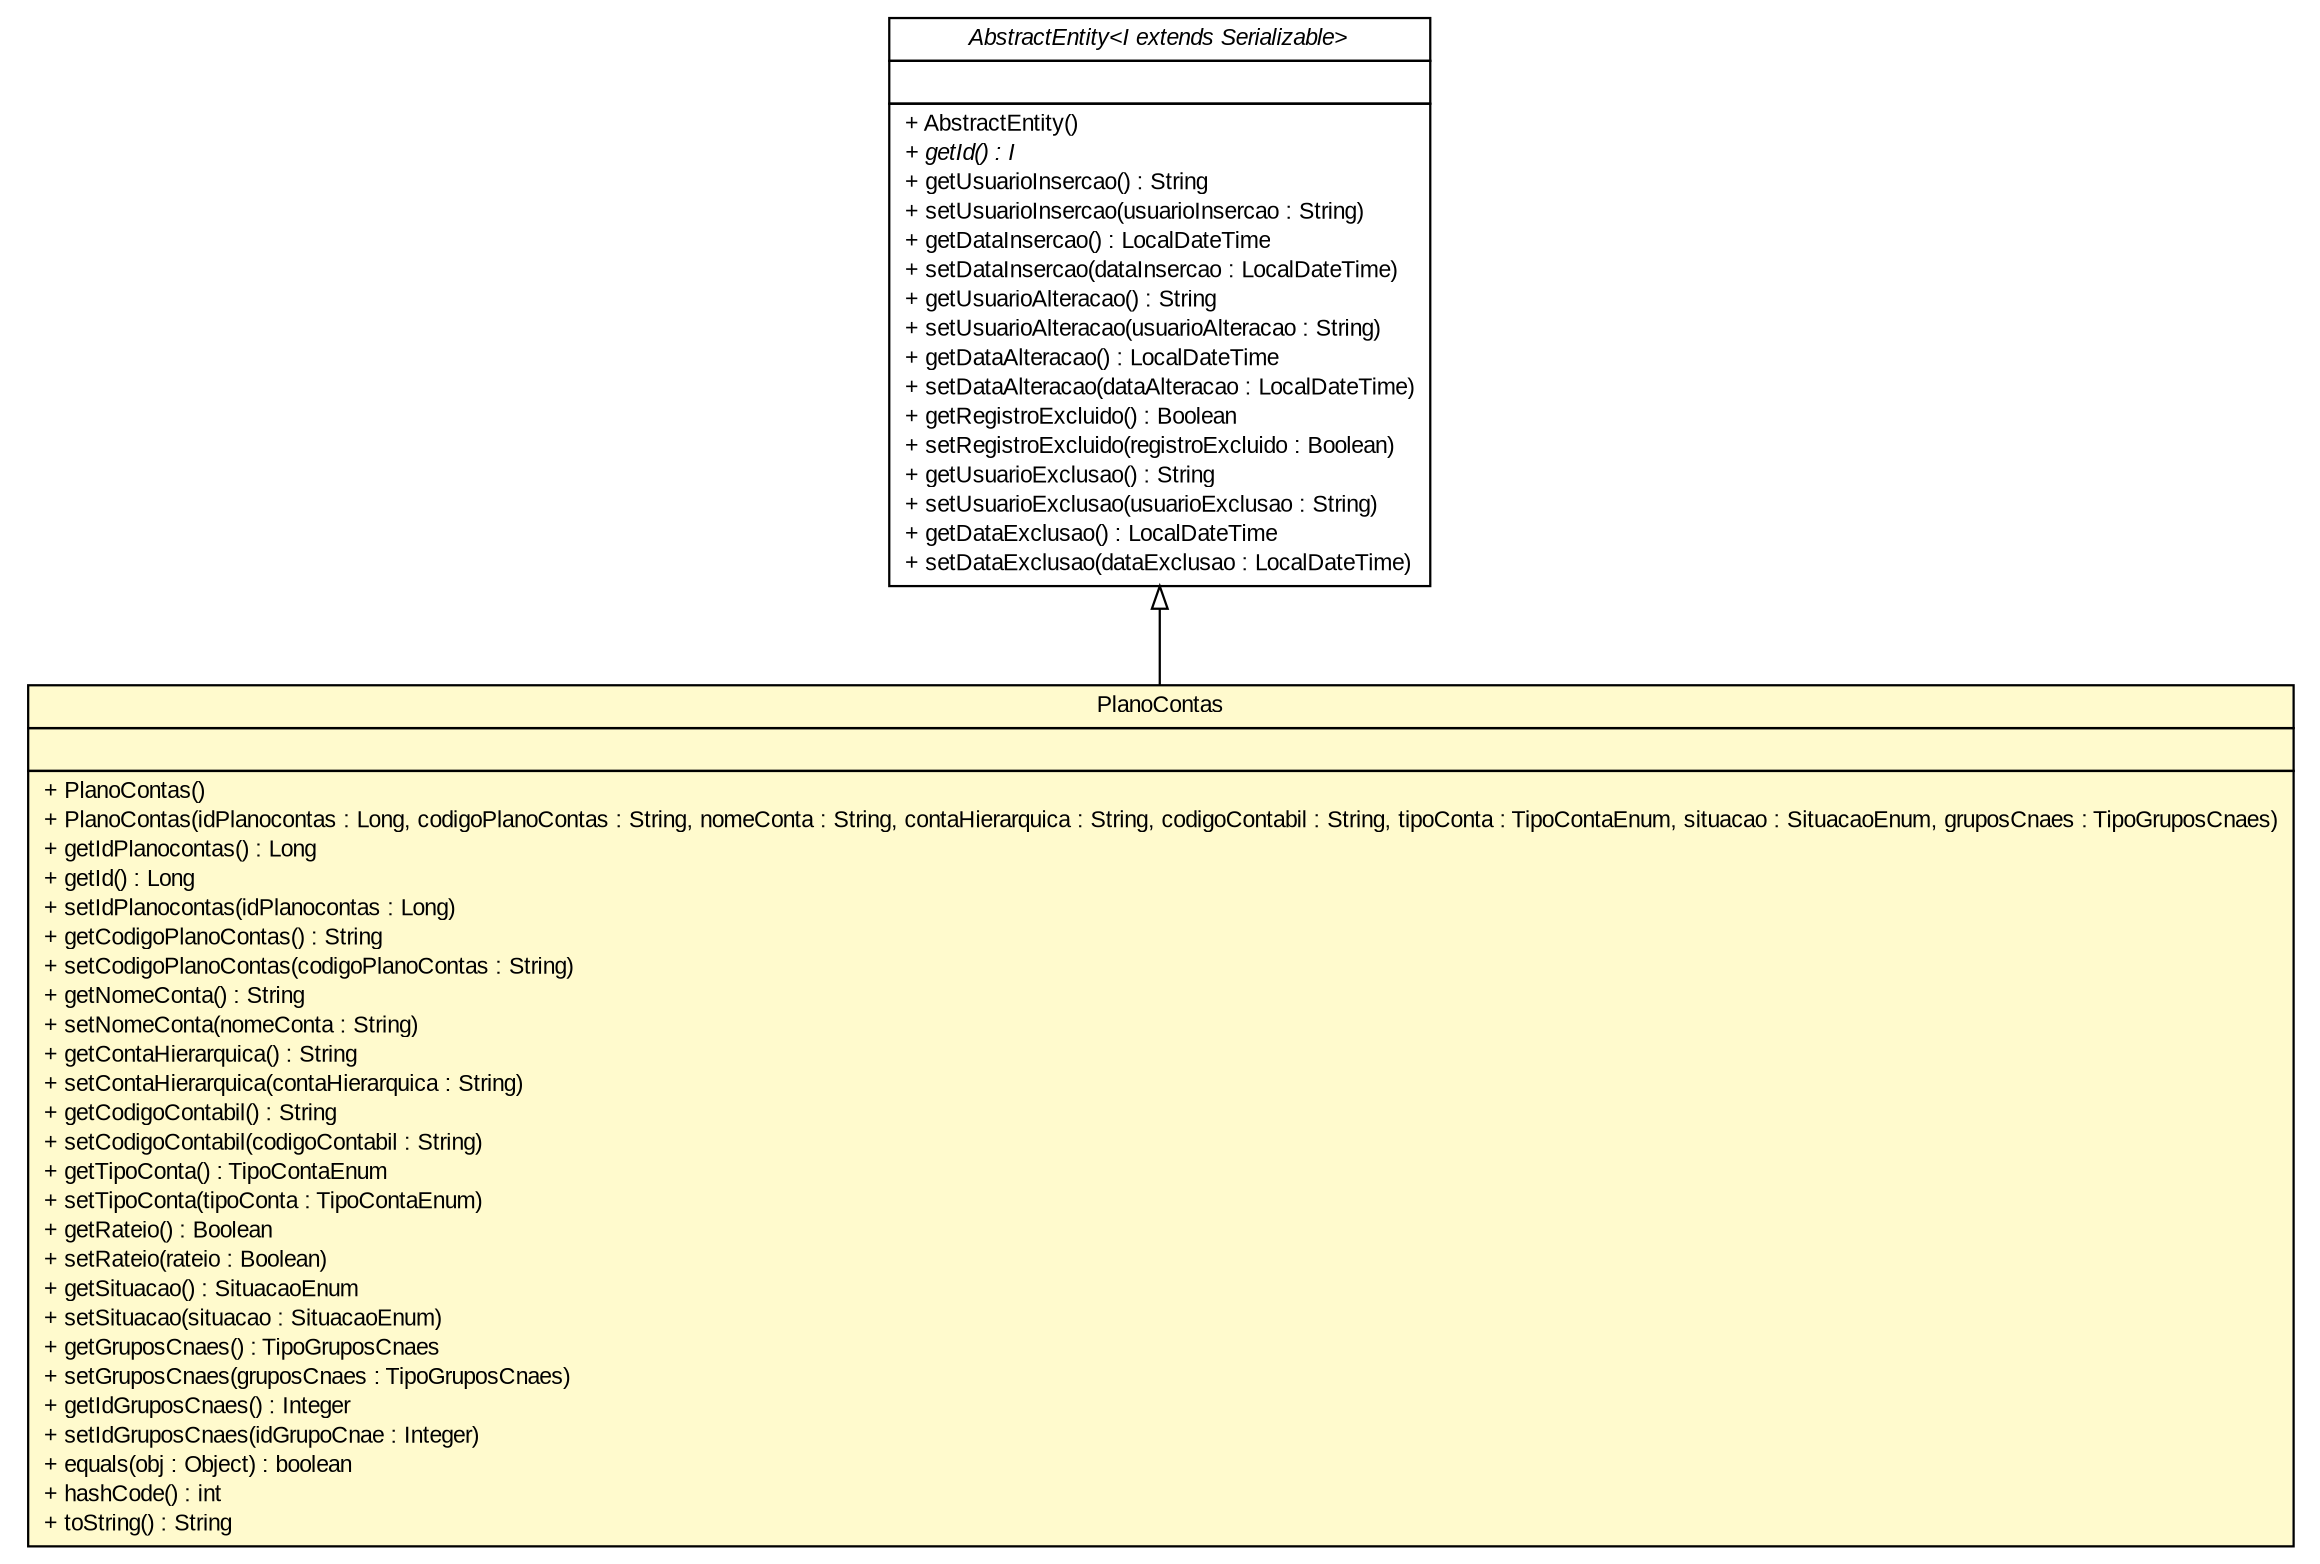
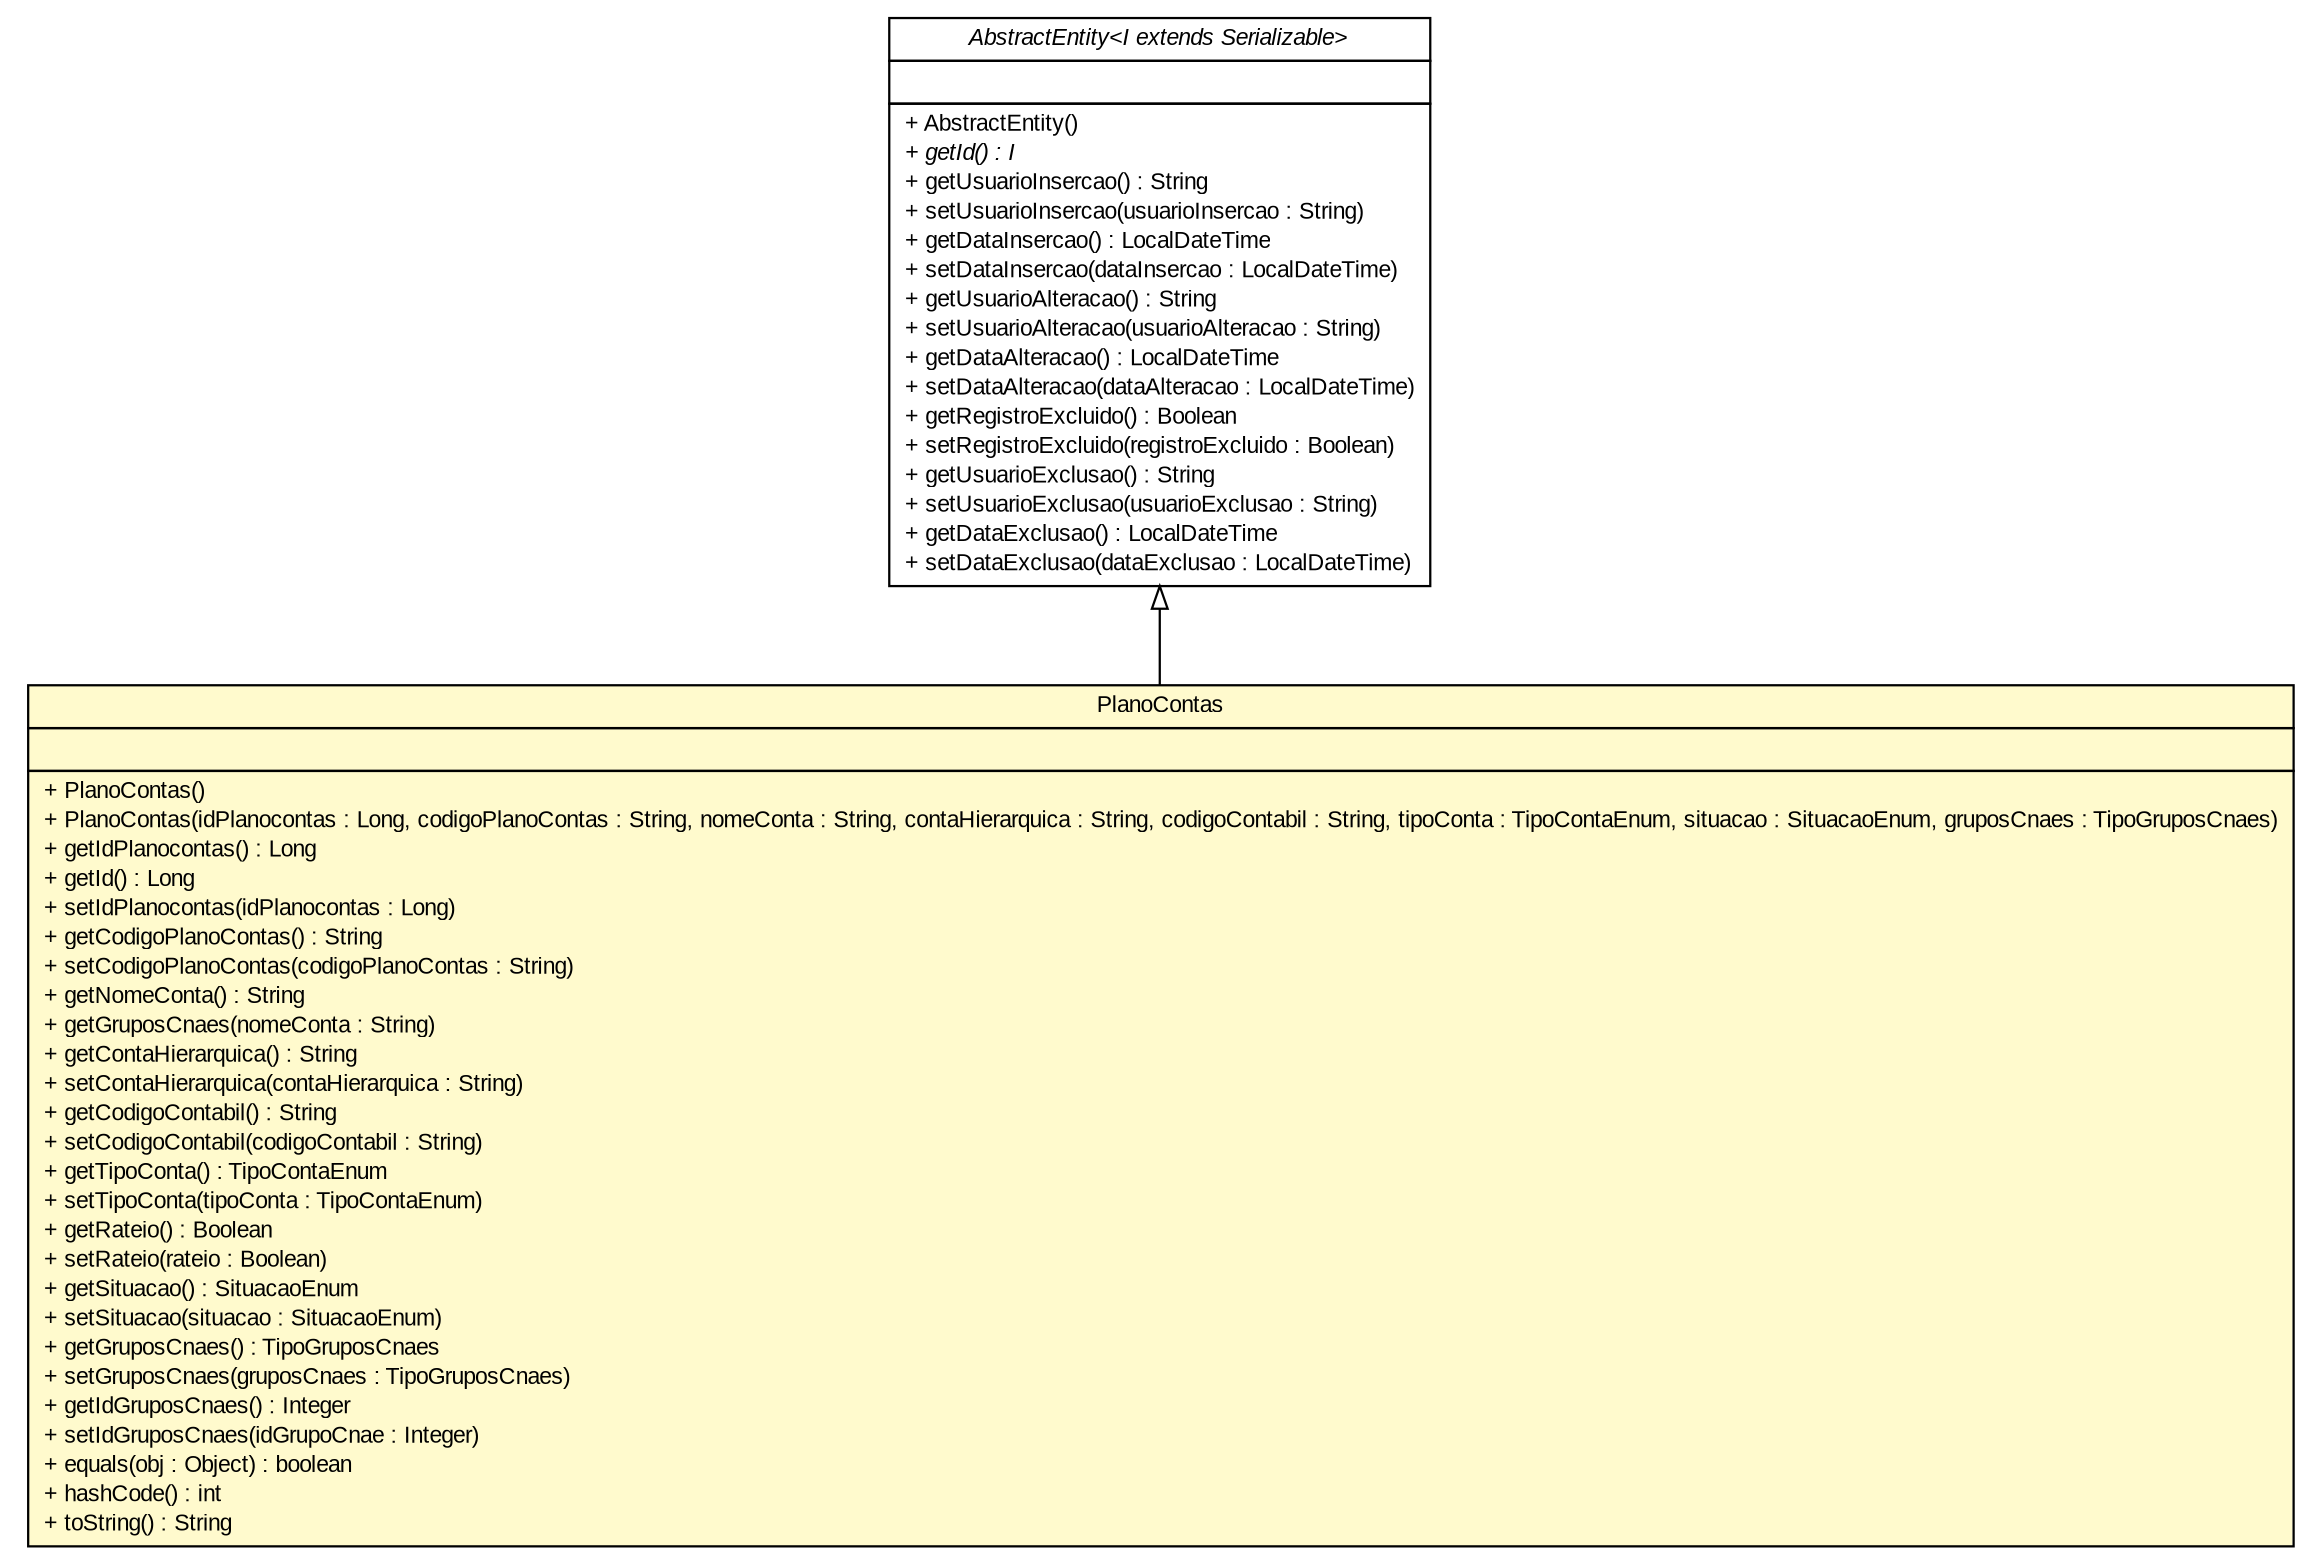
(231, 1026) -> (240, 1026)
